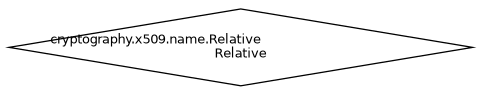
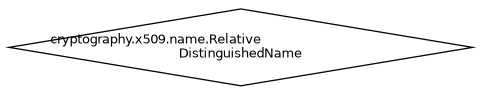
(241, 47) -> (241, 47)
